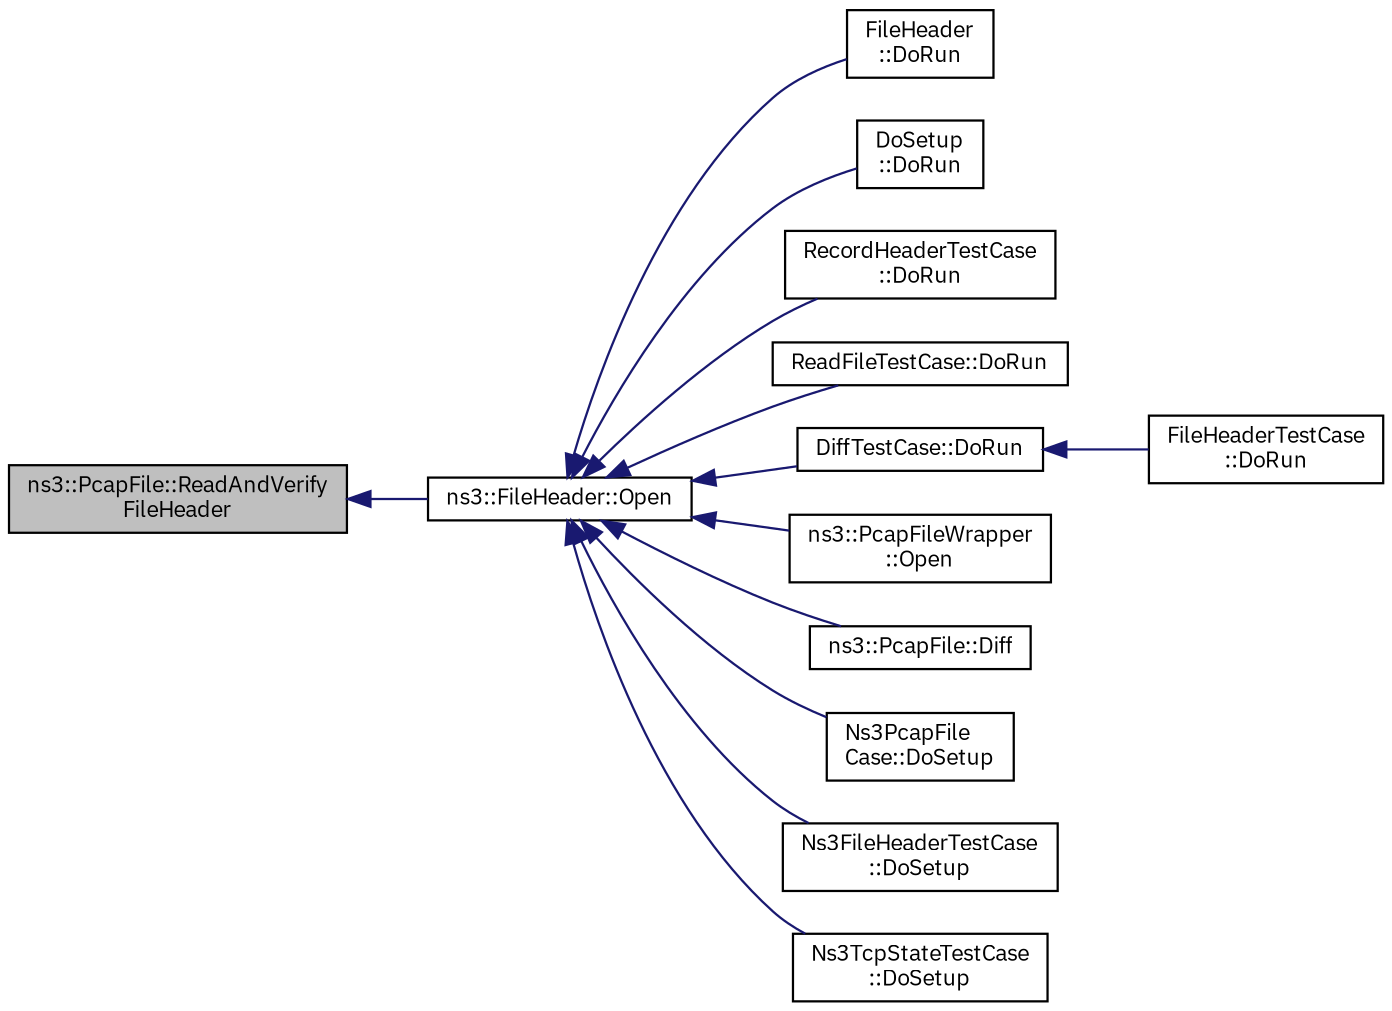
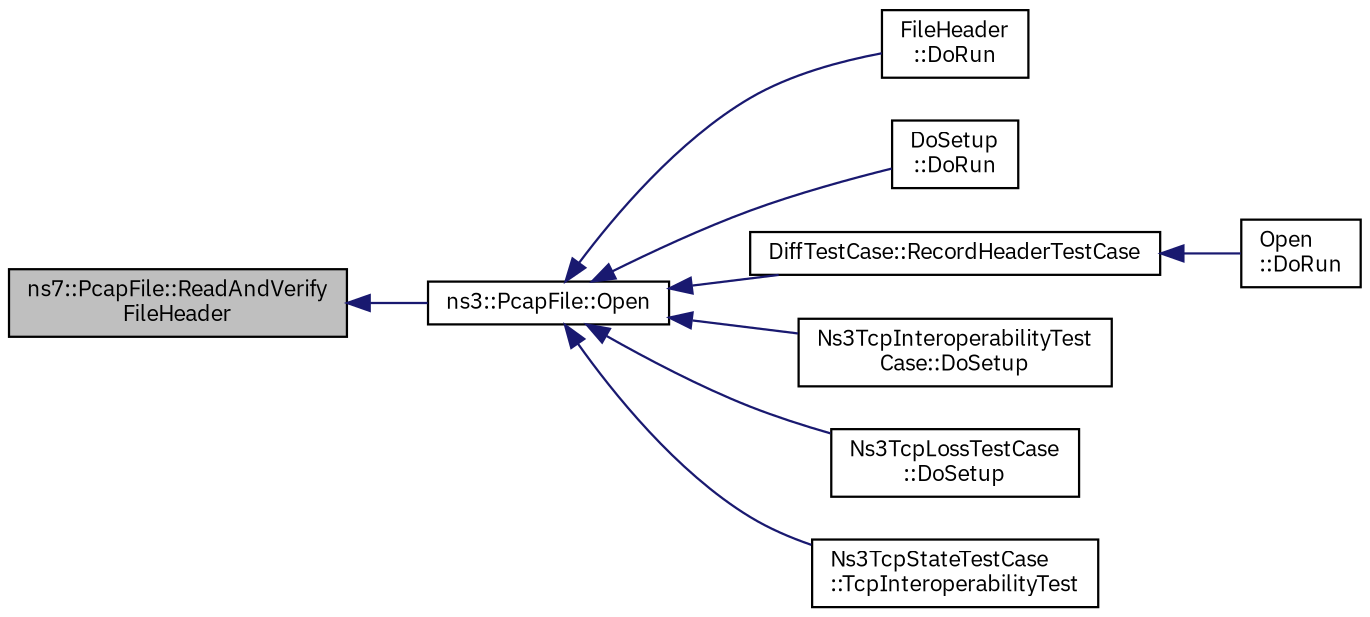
(920, 265) -> none
(920, 364) -> none
(920, 449) -> (955, 253)
(1266, 449) -> (1301, 253)
(178, 499) -> (178, 303)
(560, 499) -> (549, 303)
(920, 549) -> none
(920, 648) -> none
(920, 747) -> (955, 353)
(920, 857) -> (955, 463)
(920, 968) -> (955, 573)
